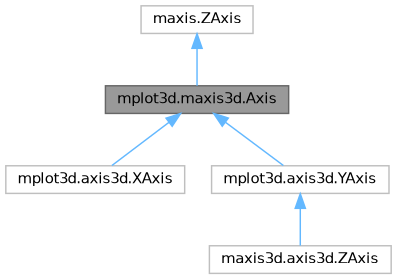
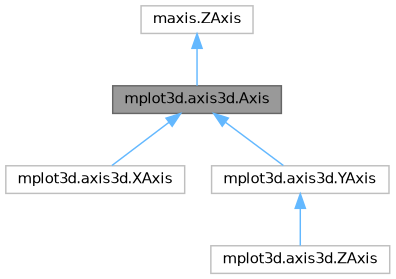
(197, 100) -> (197, 100)
(300, 260) -> (300, 260)
